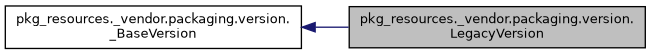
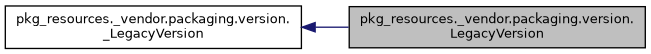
(153, 27) -> (153, 27)
